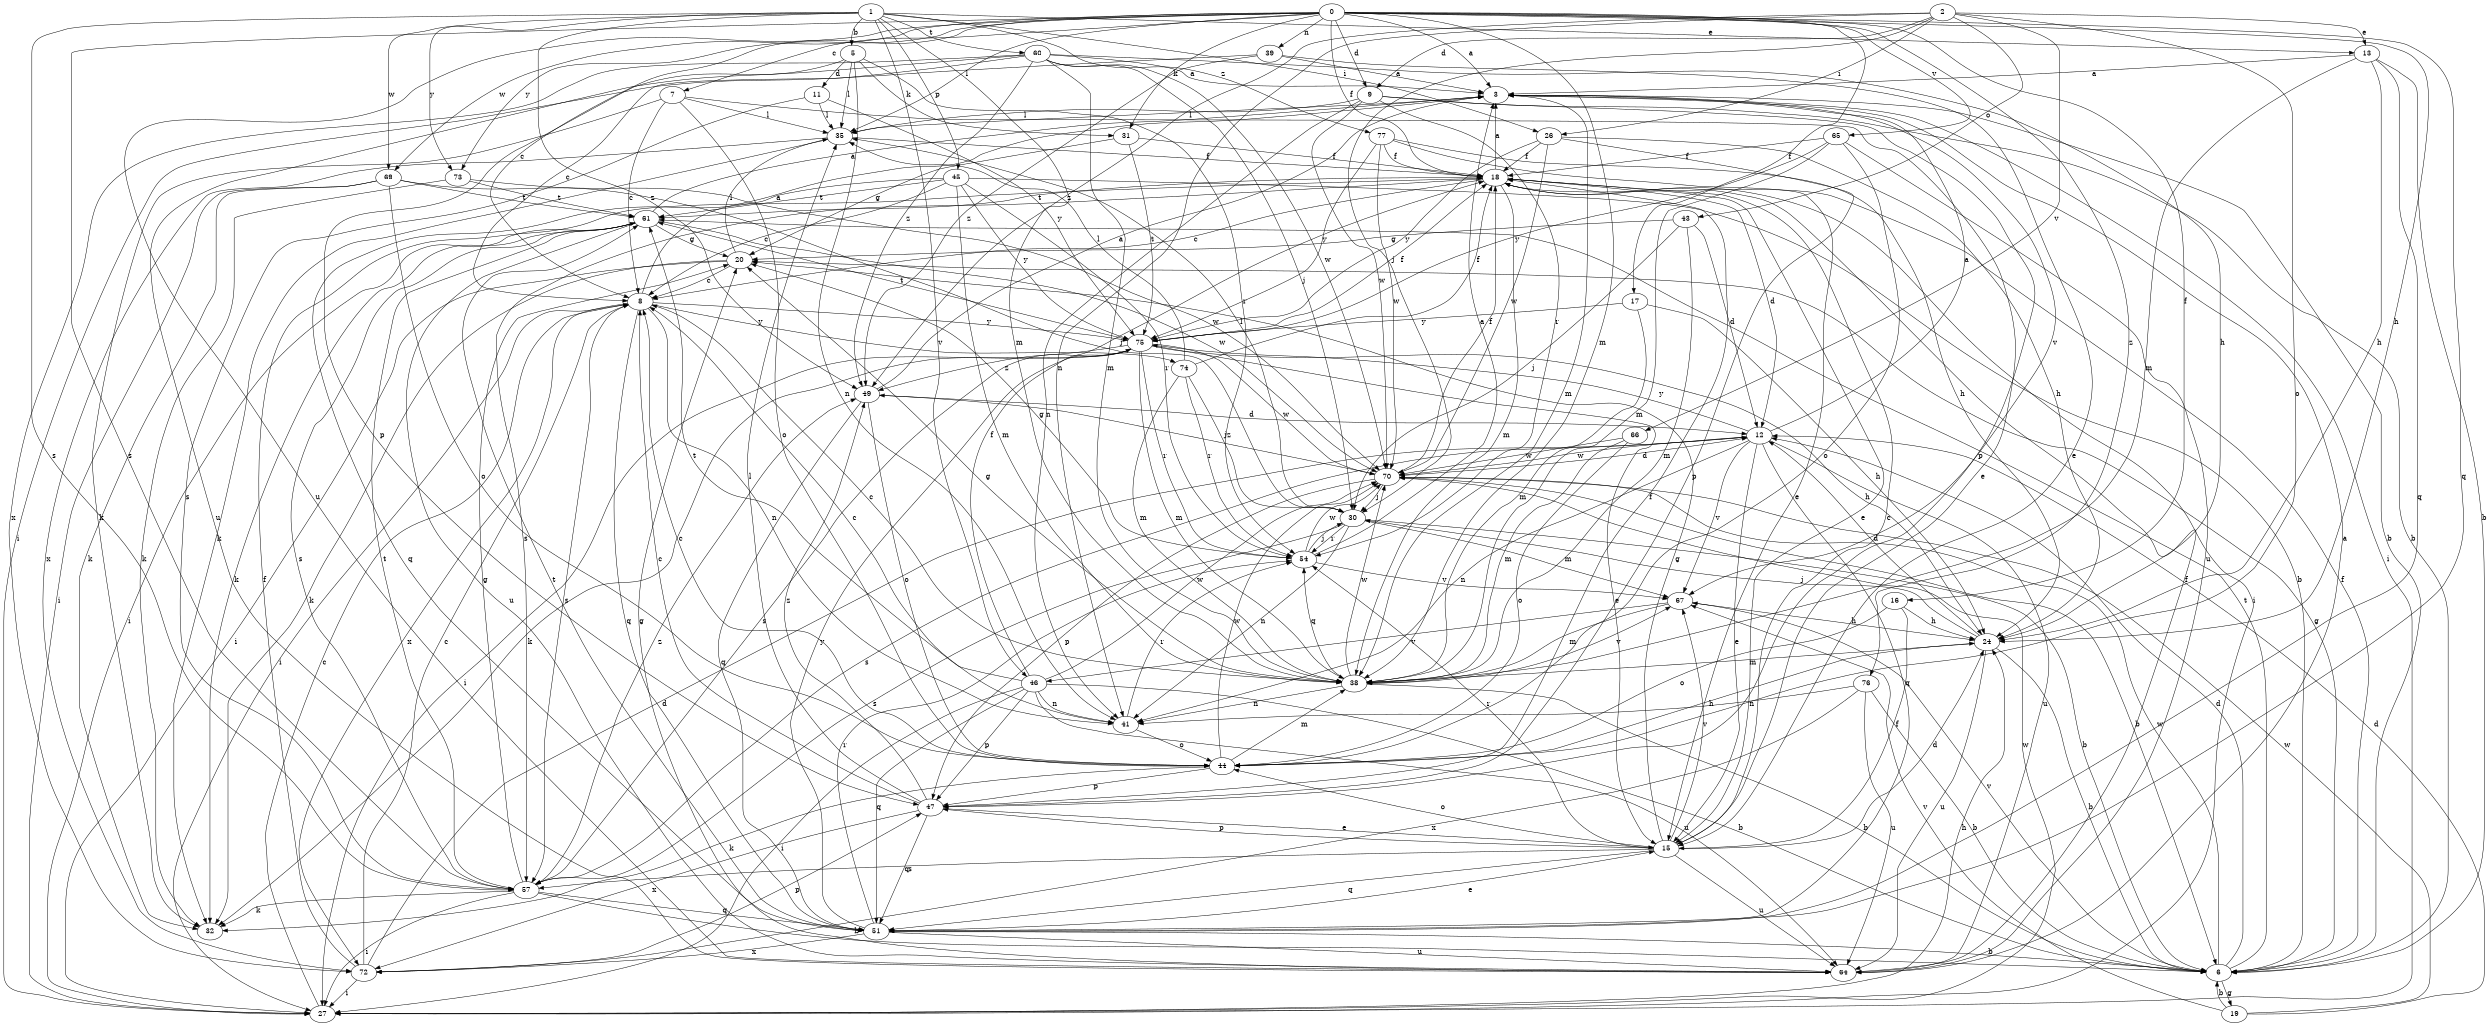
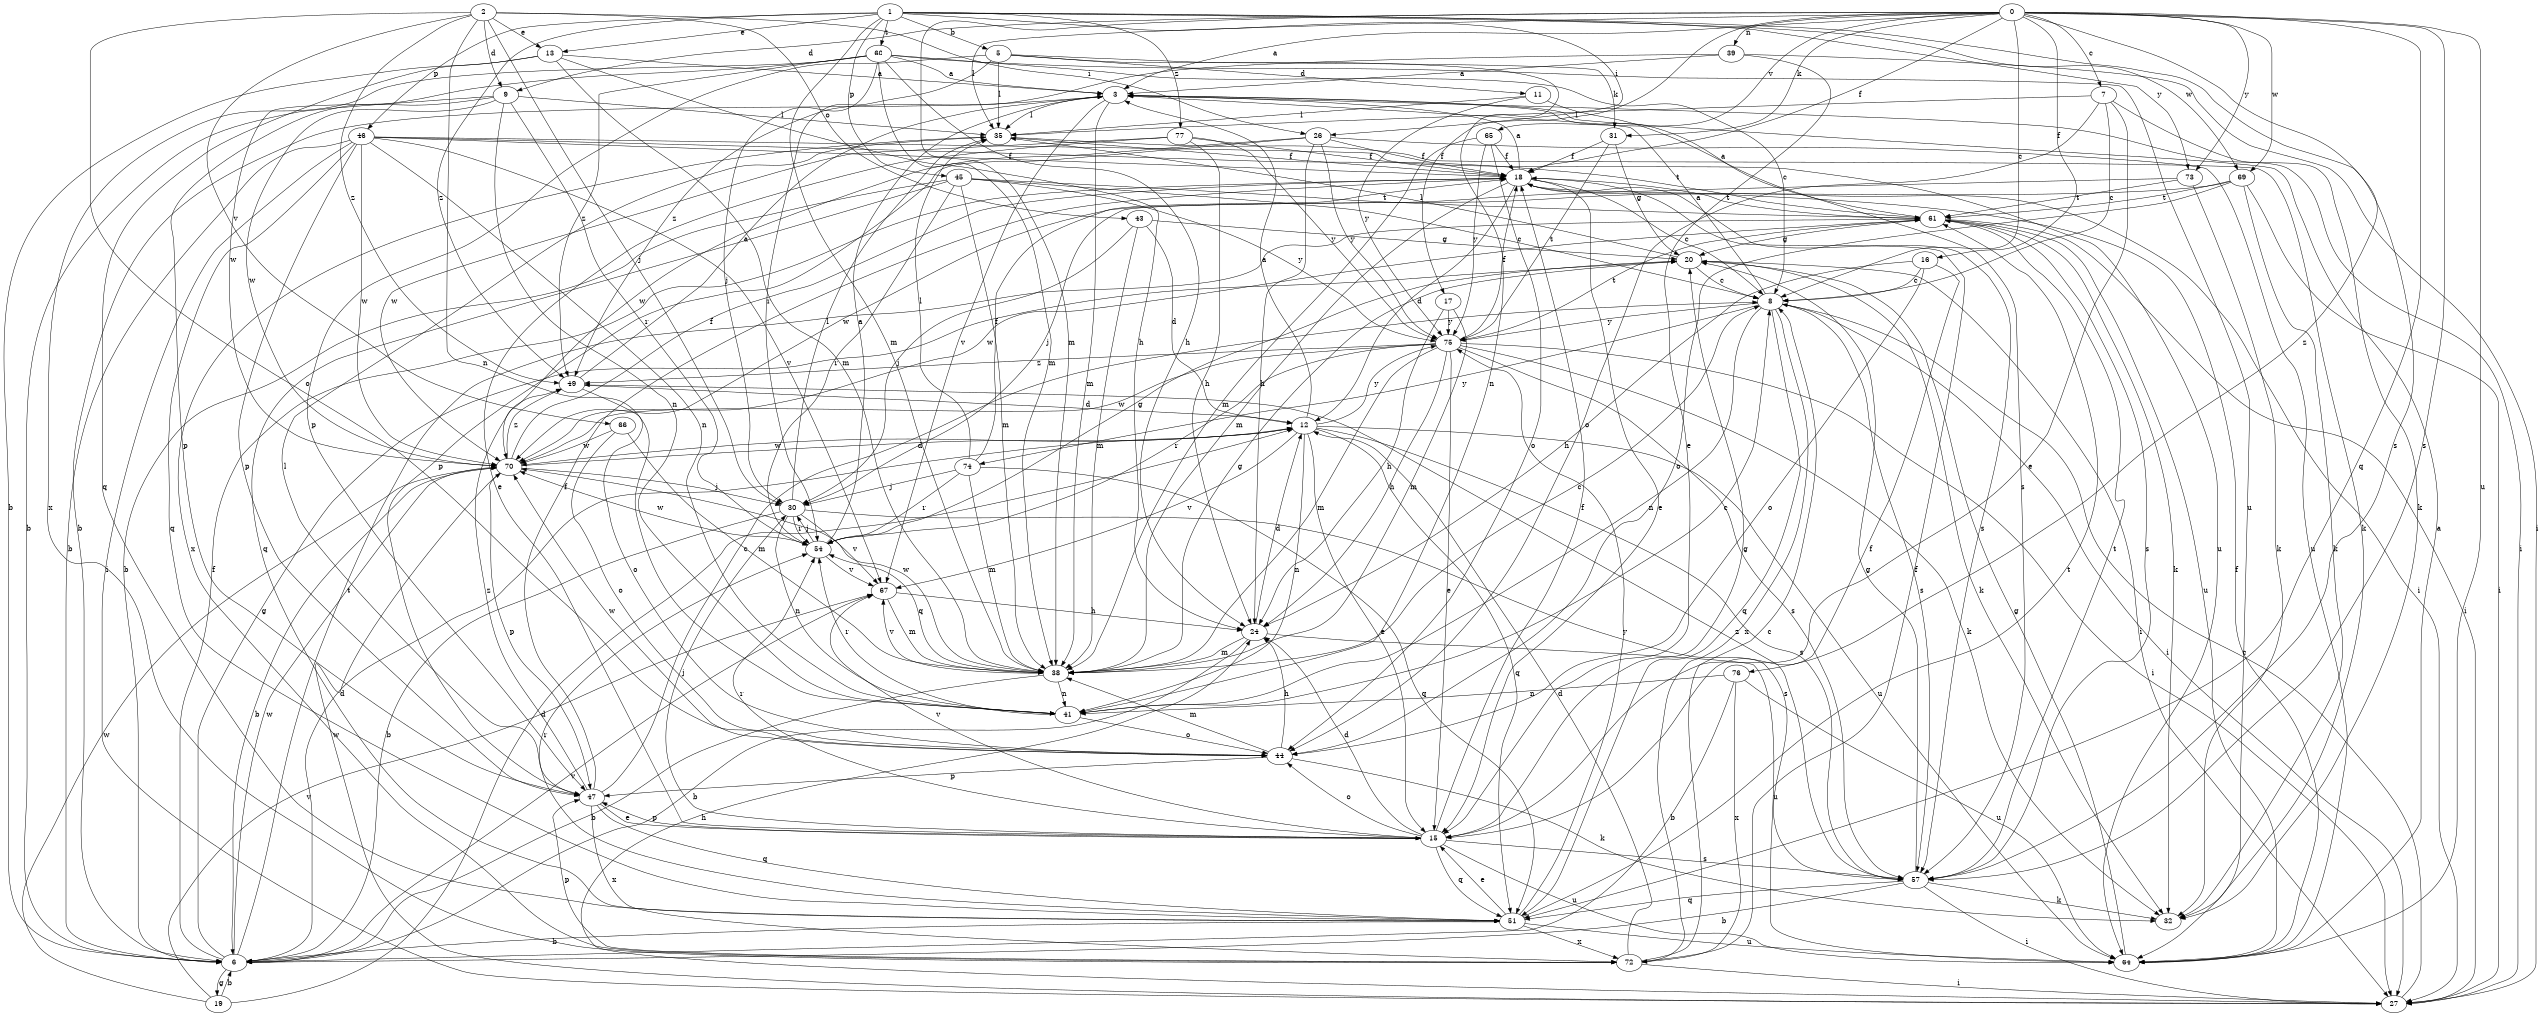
(2316, 39) -> none
(940, 343) -> (436, 74)
(1889, 518) -> (1583, 508)
(2205, 557) -> (2231, 203)
(1568, 560) -> (855, 550)
(1679, 571) -> (893, 827)
(1359, 641) -> (711, 263)
(825, 644) -> (1859, 295)
(724, 675) -> (1331, 577)
